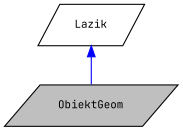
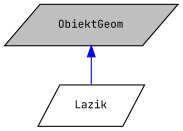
(91, 71) -> (91, 71)
